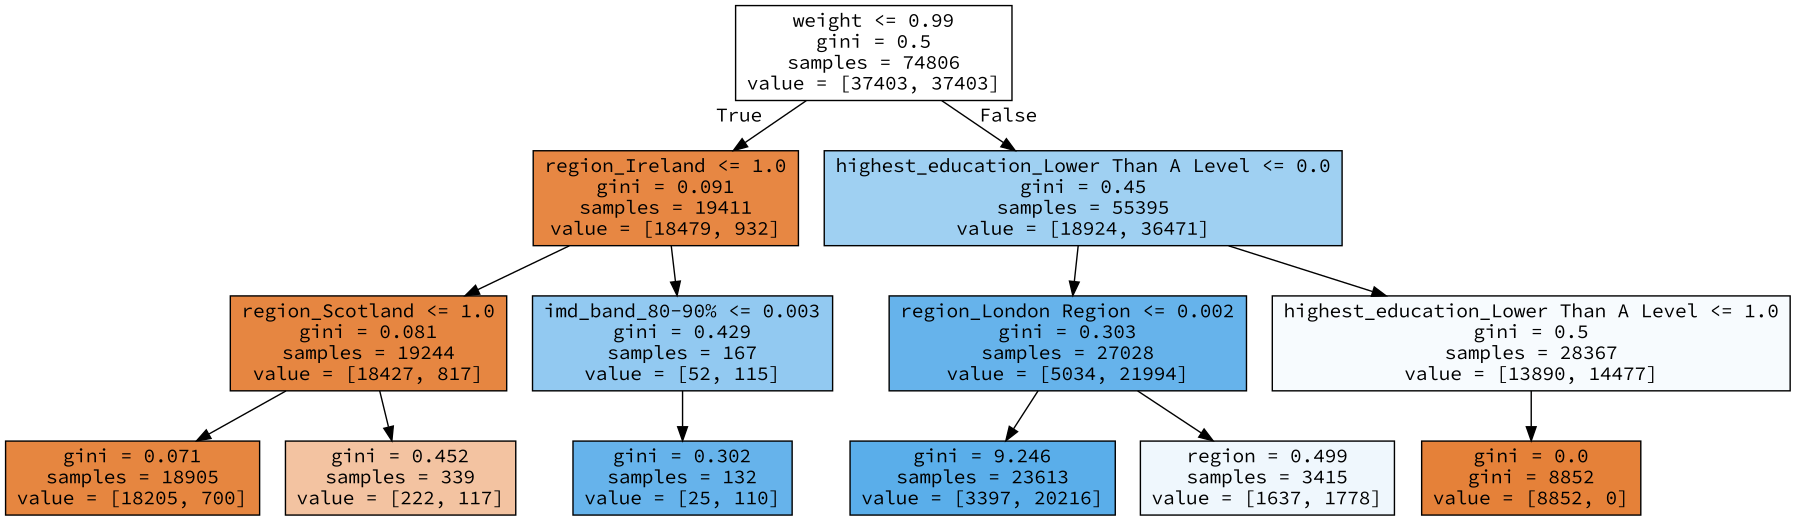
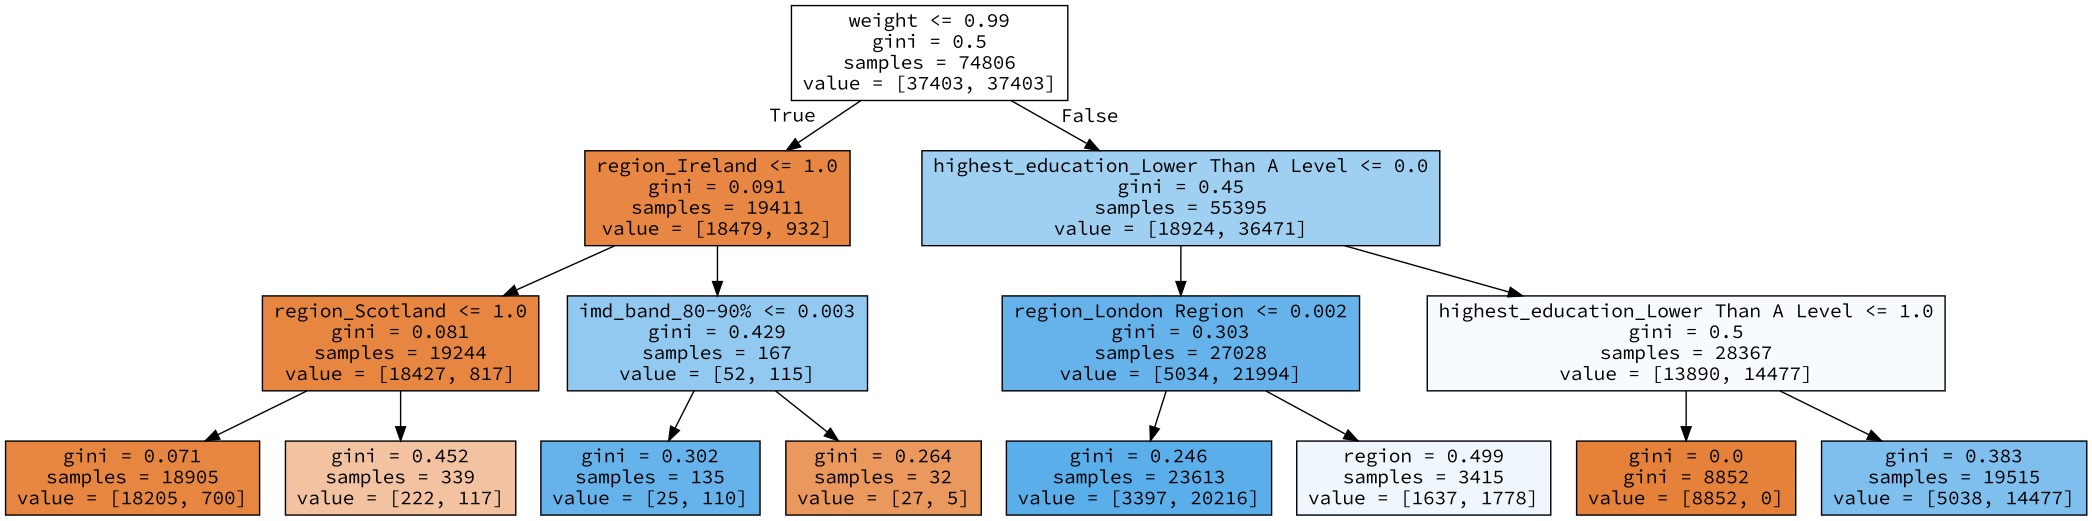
(683, 478) -> (650, 478)
none -> (884, 478)
(983, 478) -> (1139, 478)
none -> (1954, 478)
